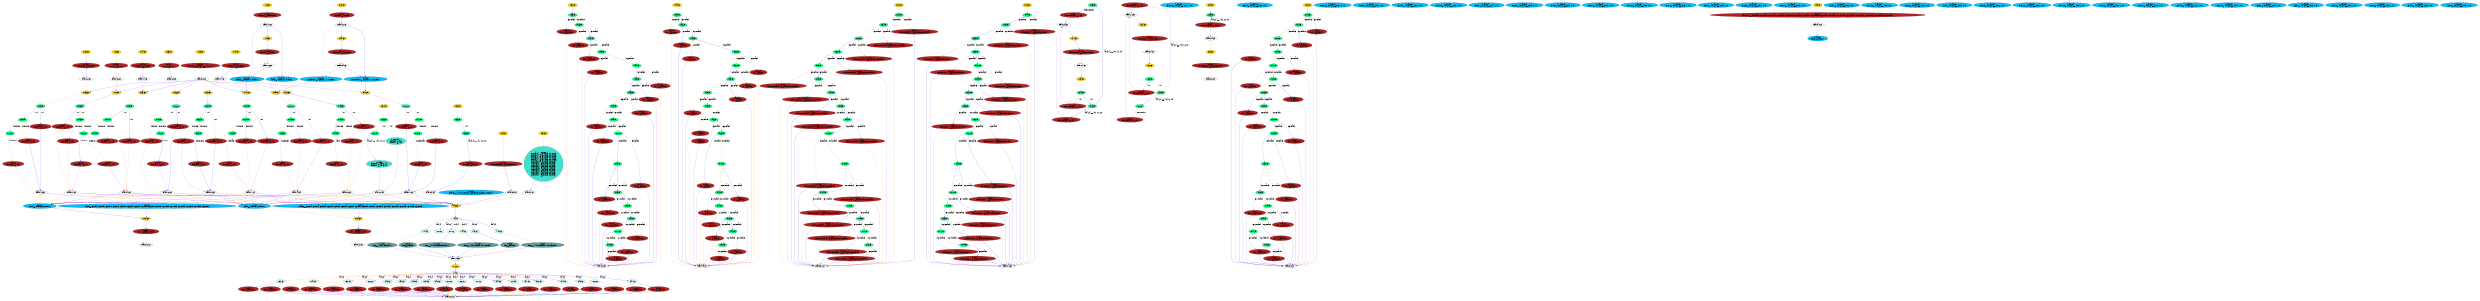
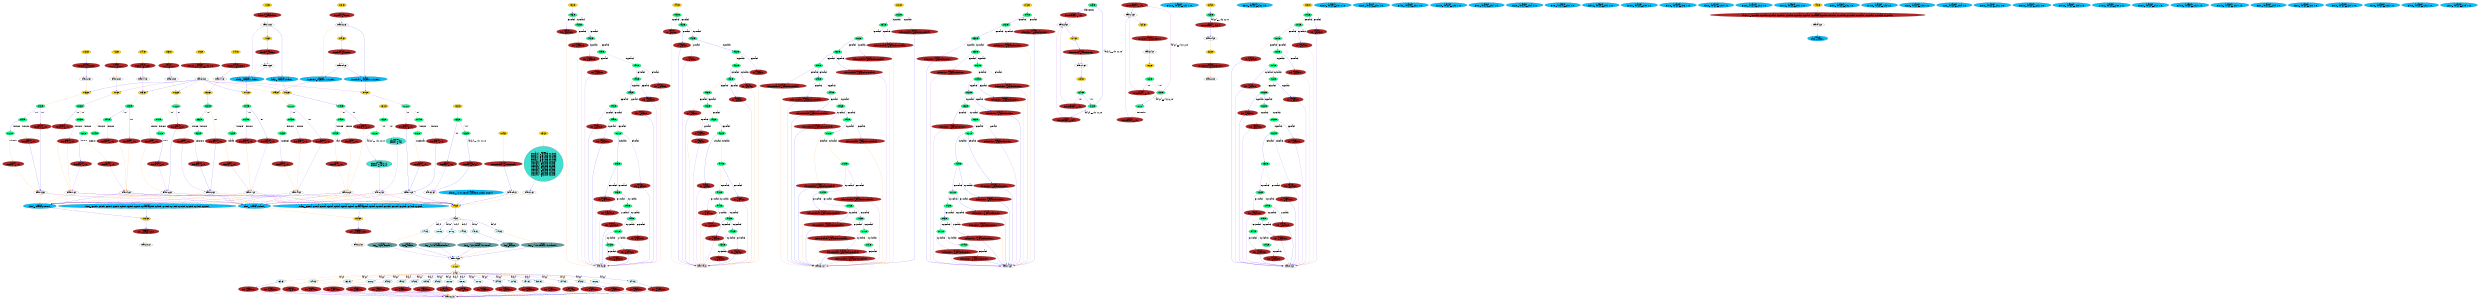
(712, 131) -> (704, 123)
none -> (447, 164)
